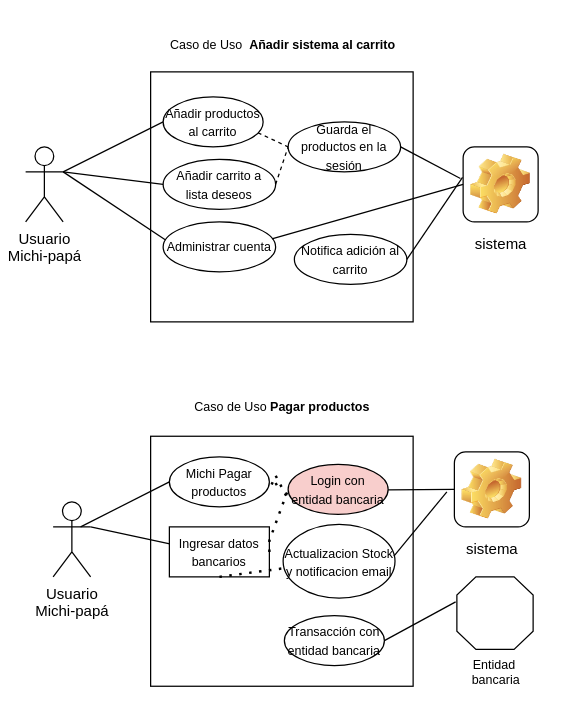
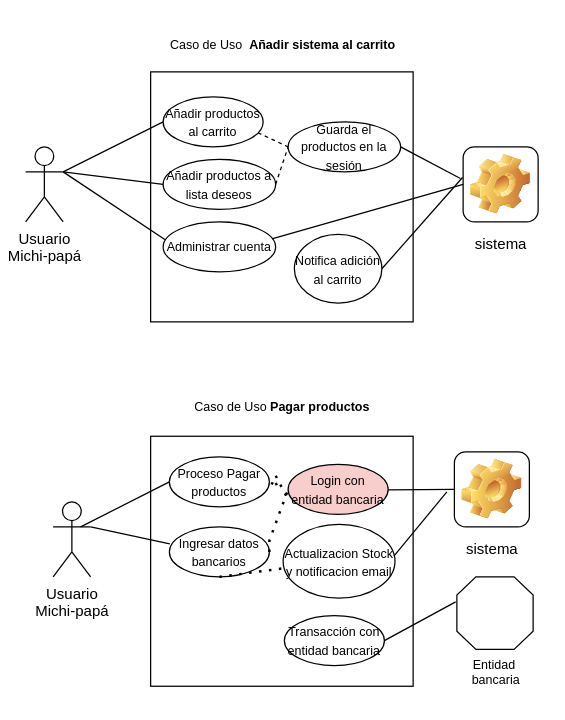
(219, 184) -> (219, 184)
(351, 259) -> (338, 269)
(219, 482) -> (219, 482)
(219, 552) -> (219, 552)
